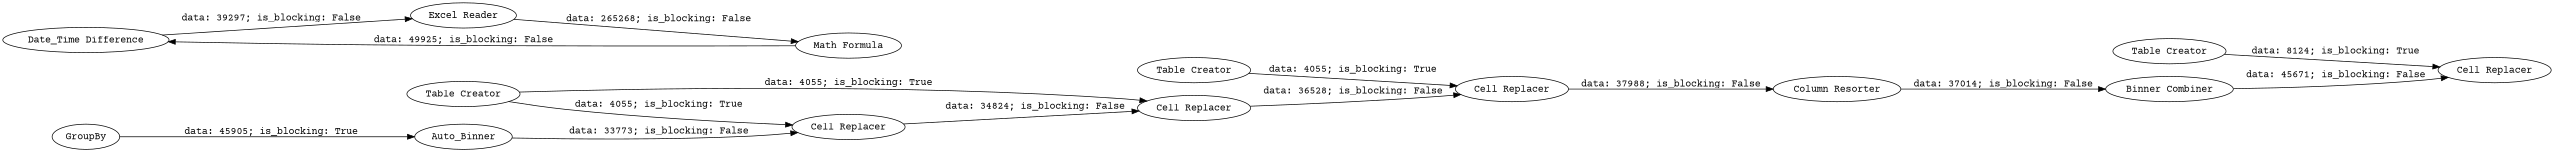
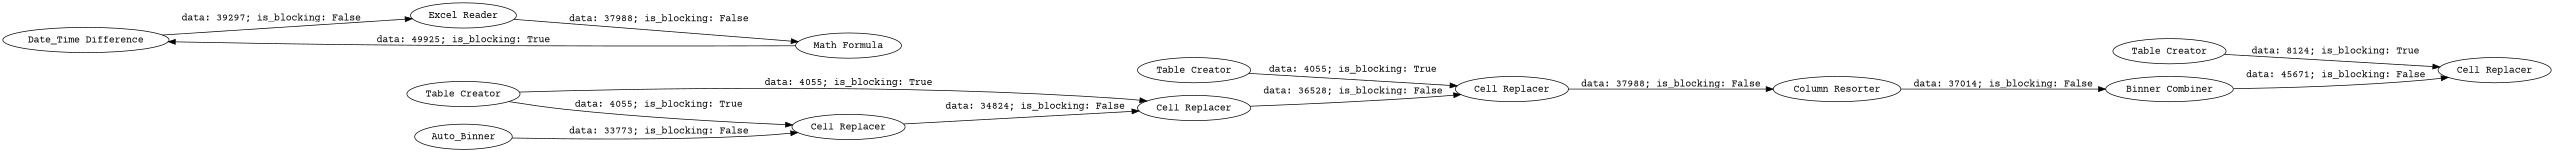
(659, 19) -> (659, 19)
(463, 40) -> (463, 40)
(86, 137) -> none
